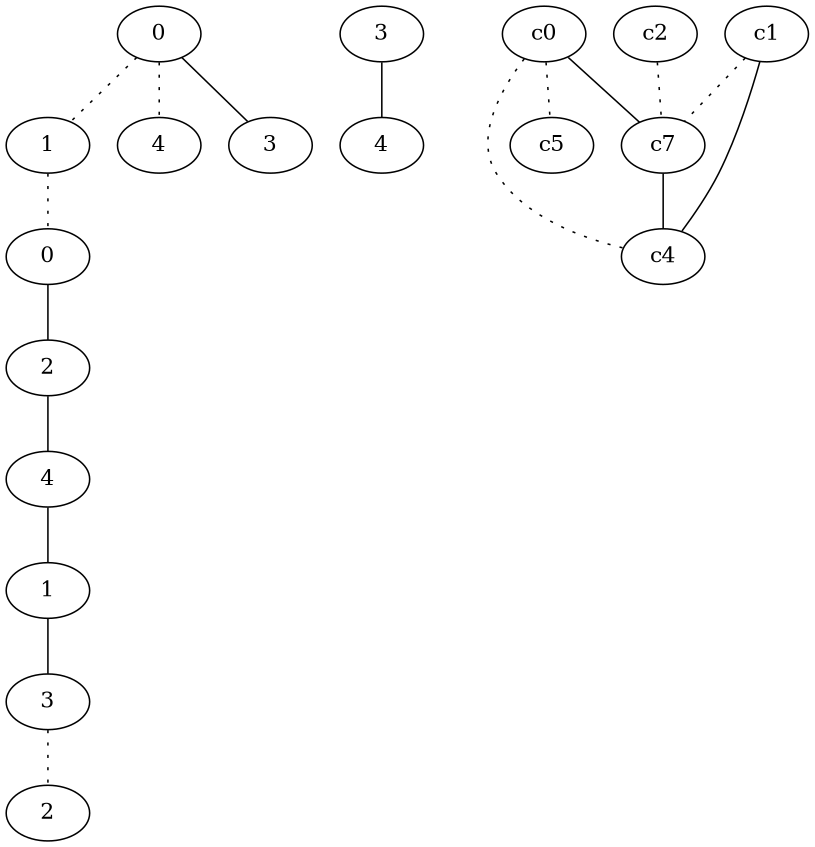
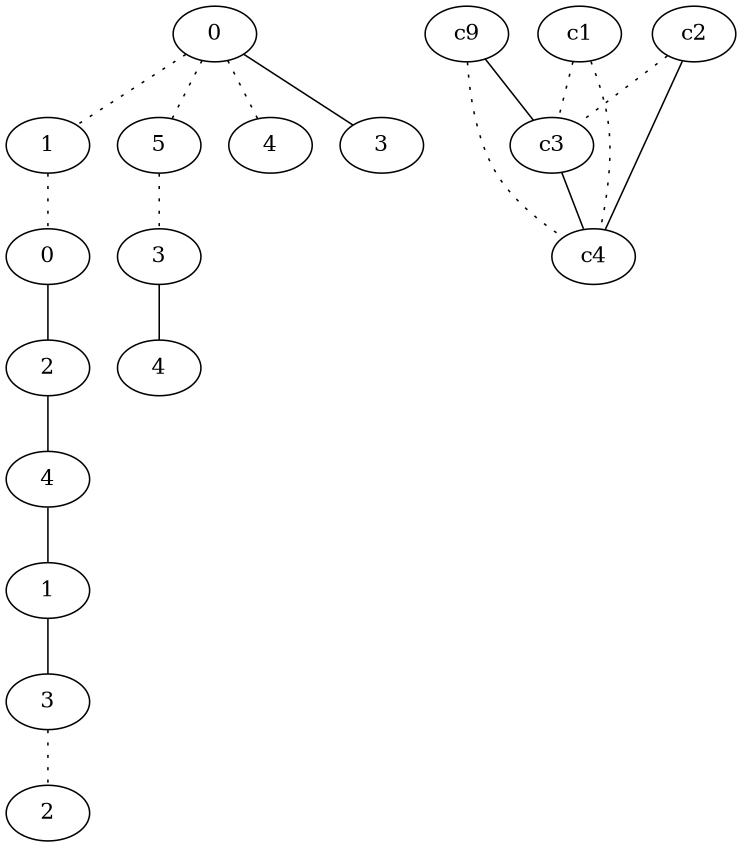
(544, 34) -> (467, 34)
none -> (159, 145)
(552, 145) -> none
none -> (644, 145)
(663, 145) -> (552, 145)
(729, 150) -> (610, 144)
